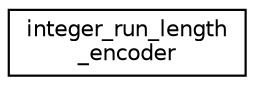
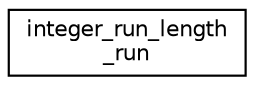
(127, 43) -> (127, 43)
